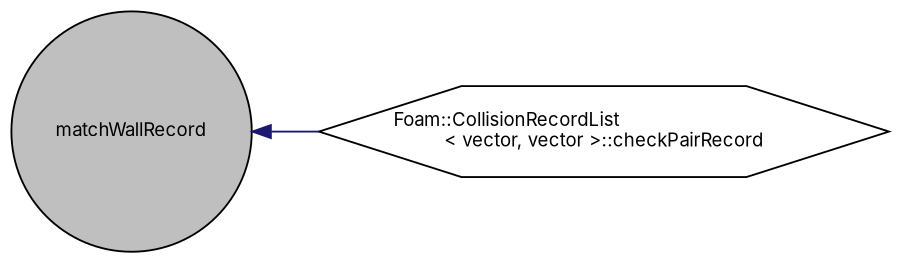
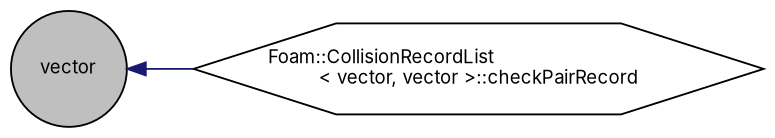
(132, 132) -> (69, 69)
